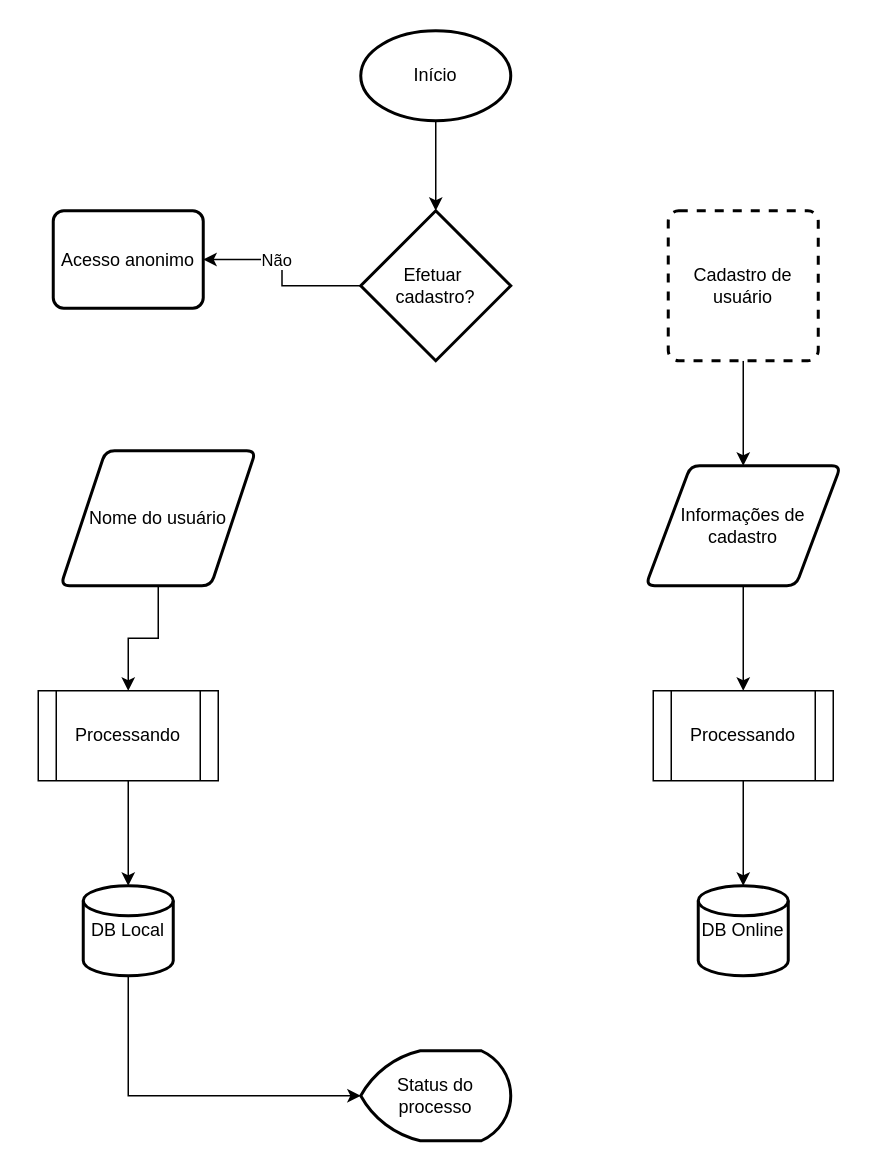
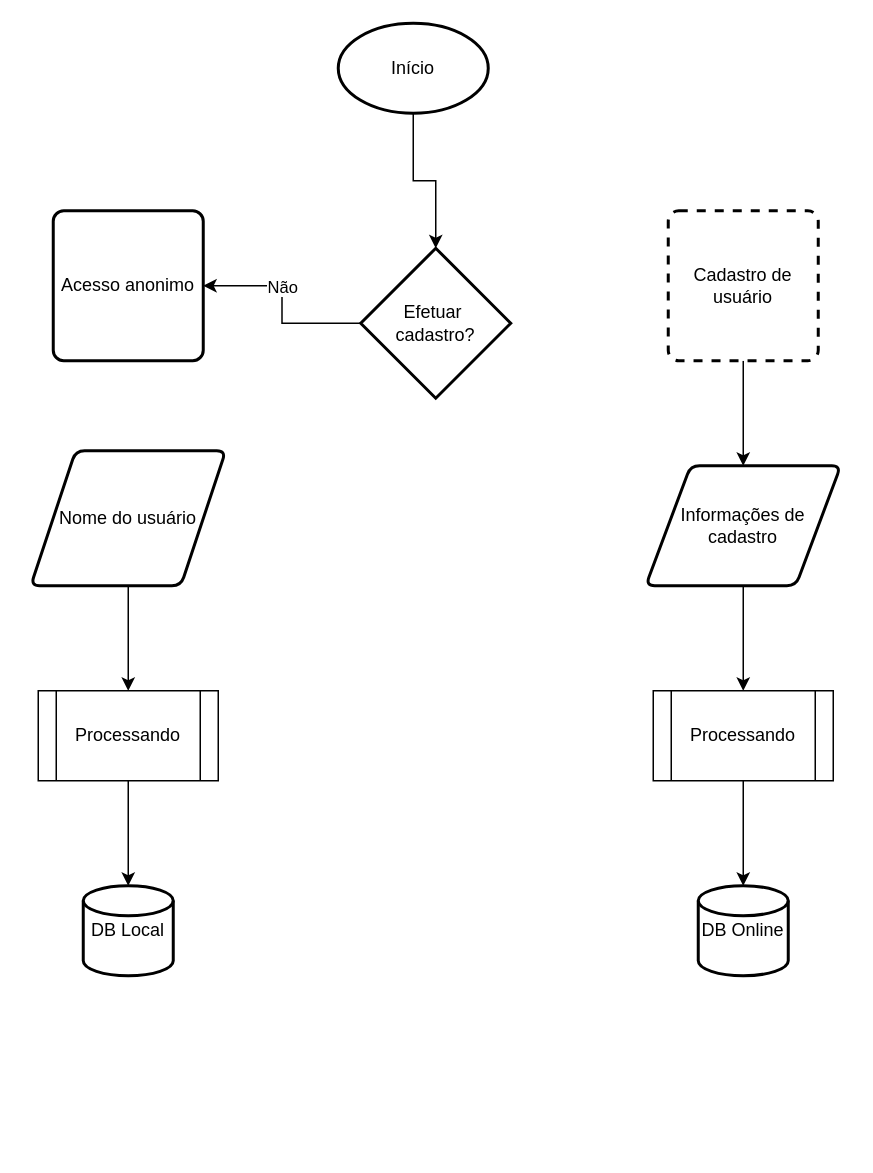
(436, 76) -> (413, 68)
(128, 260) -> (128, 286)
(436, 286) -> (436, 323)
(158, 518) -> (128, 518)
(179, 1096) -> none
(436, 1096) -> none
